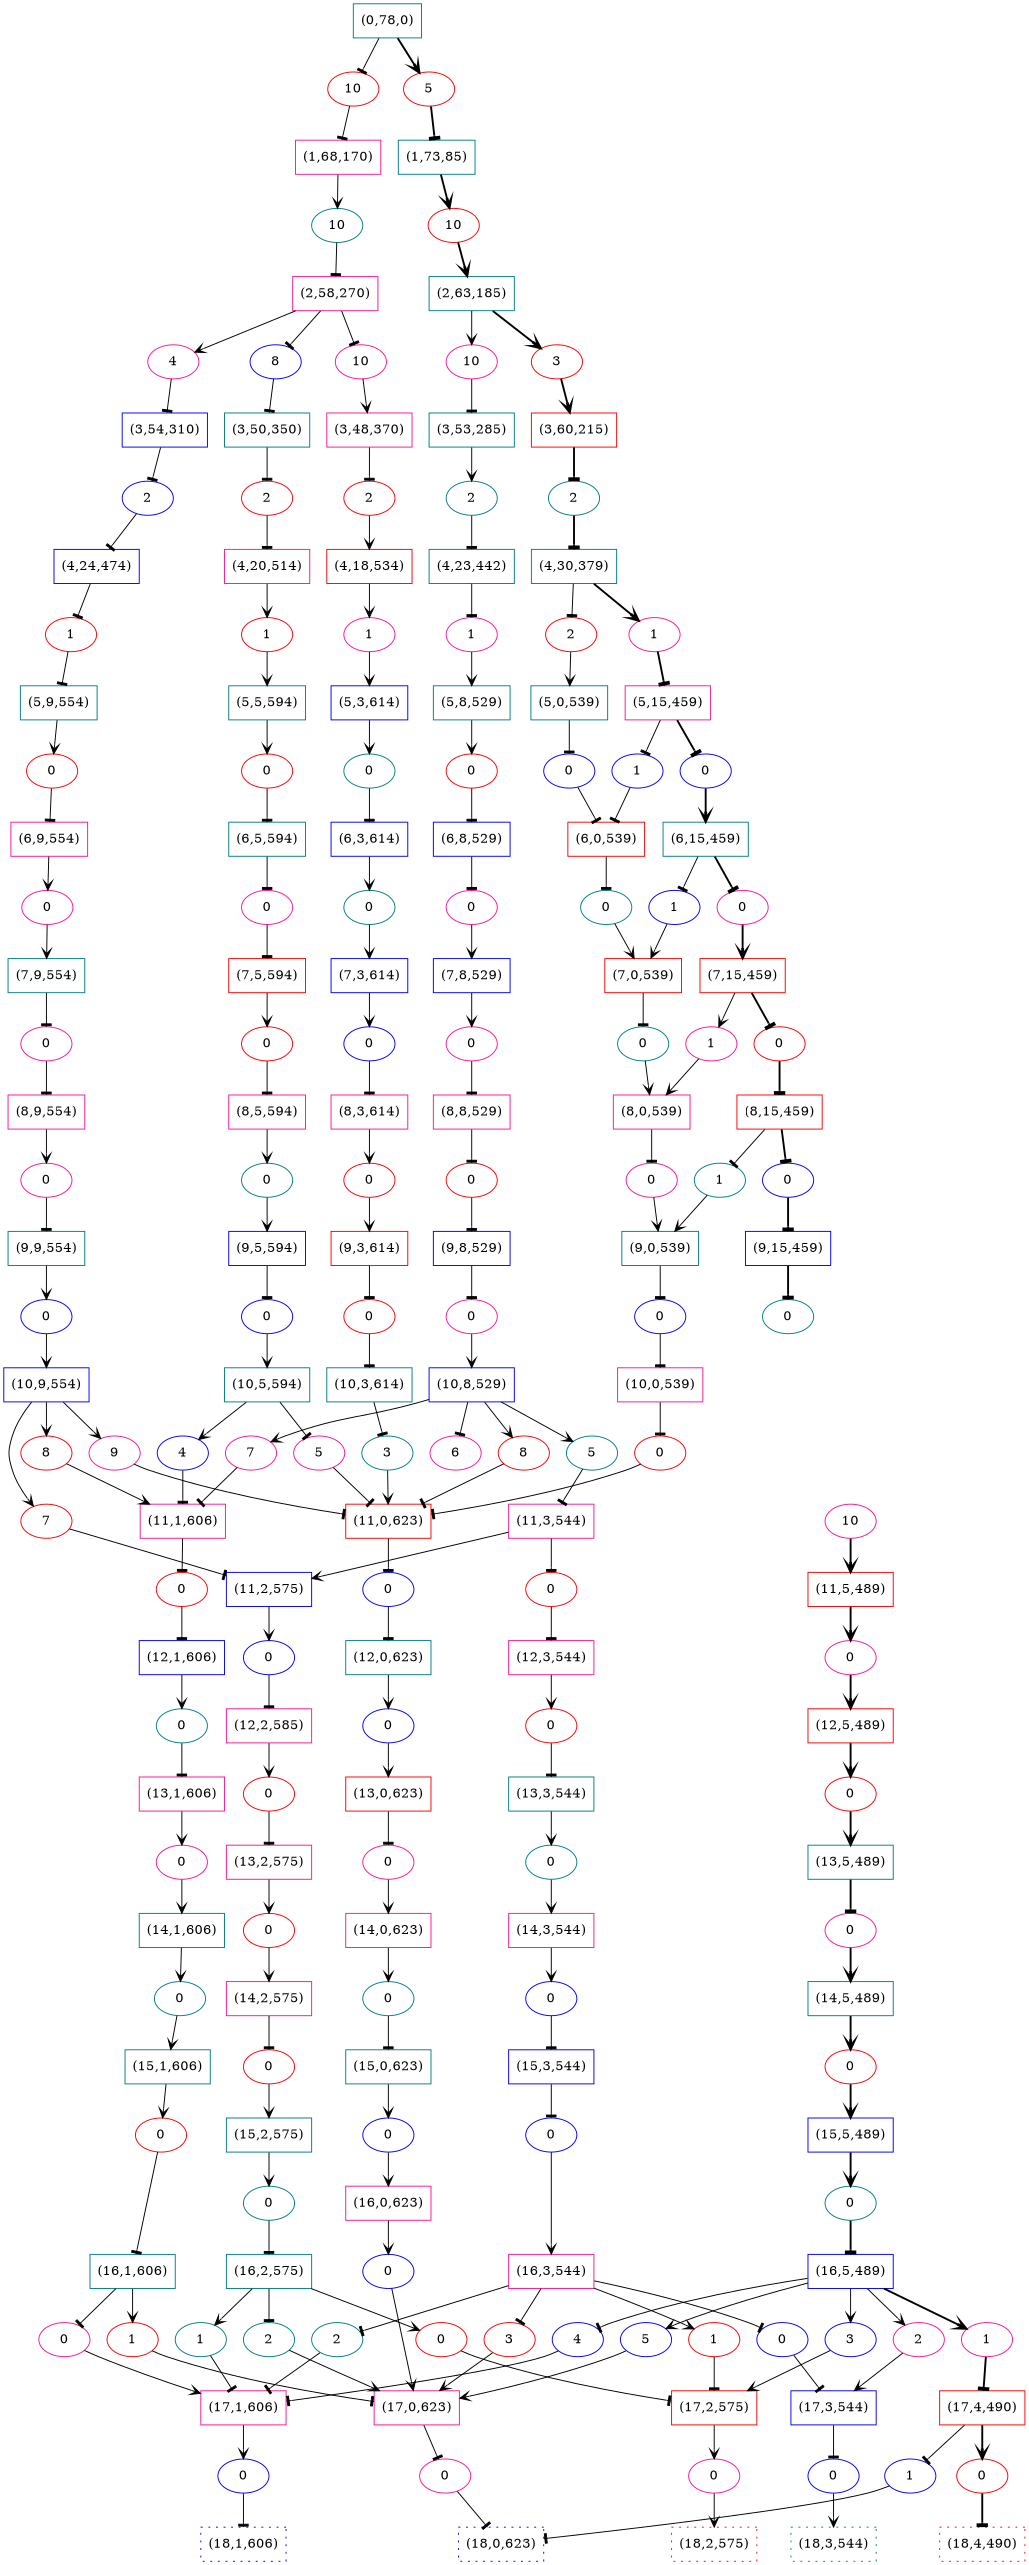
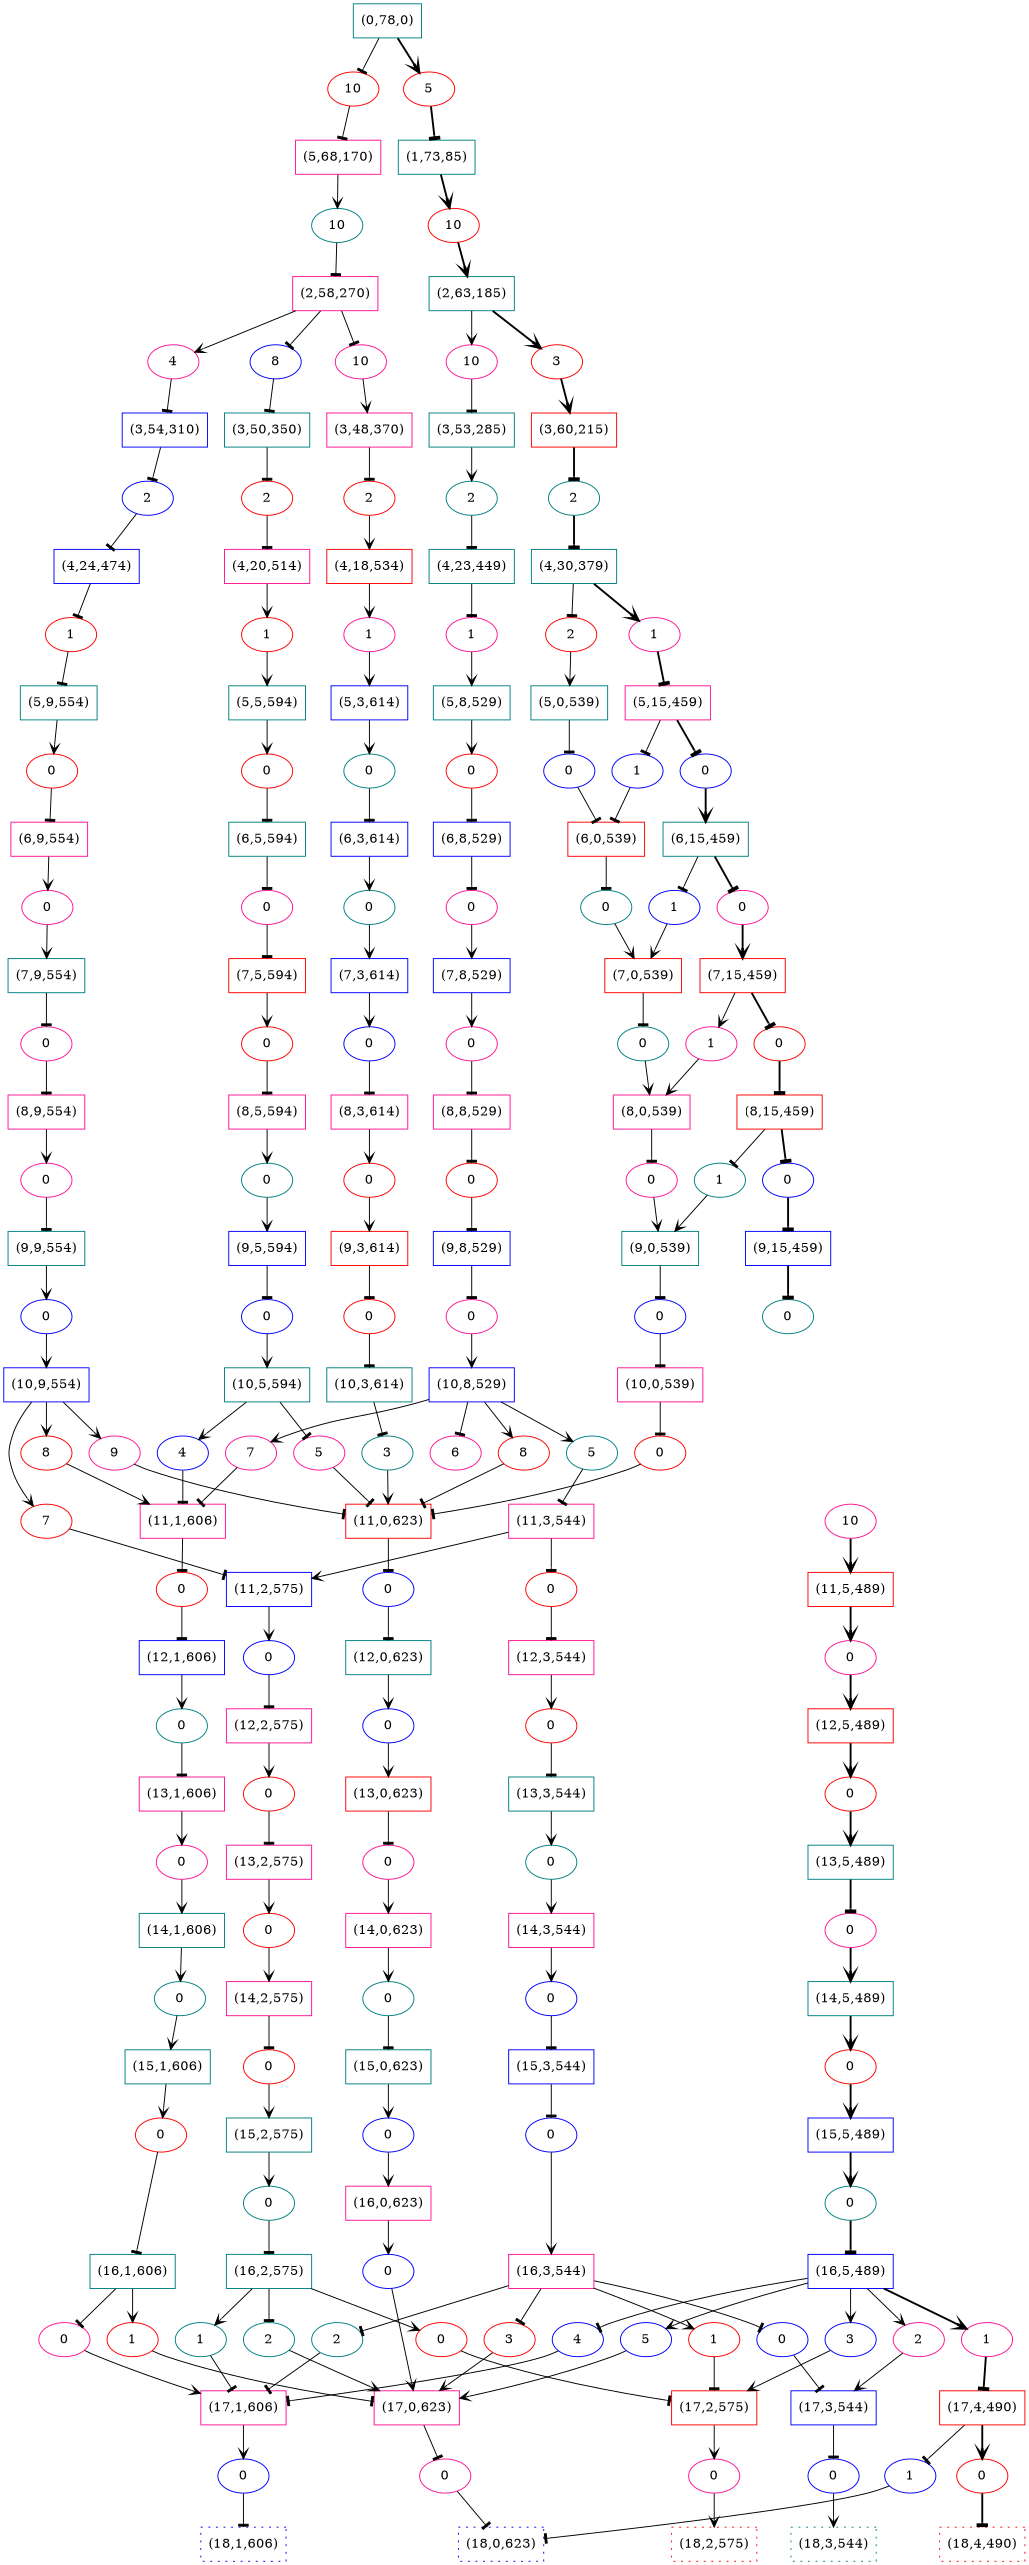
(338, 157) -> (338, 157)
(472, 566) -> (472, 566)
(269, 1726) -> (269, 1726)
